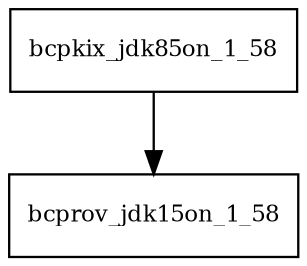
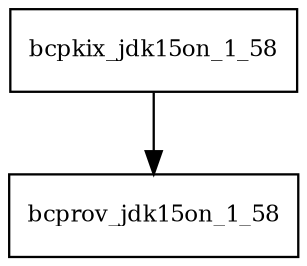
(154, 50) -> (154, 50)
